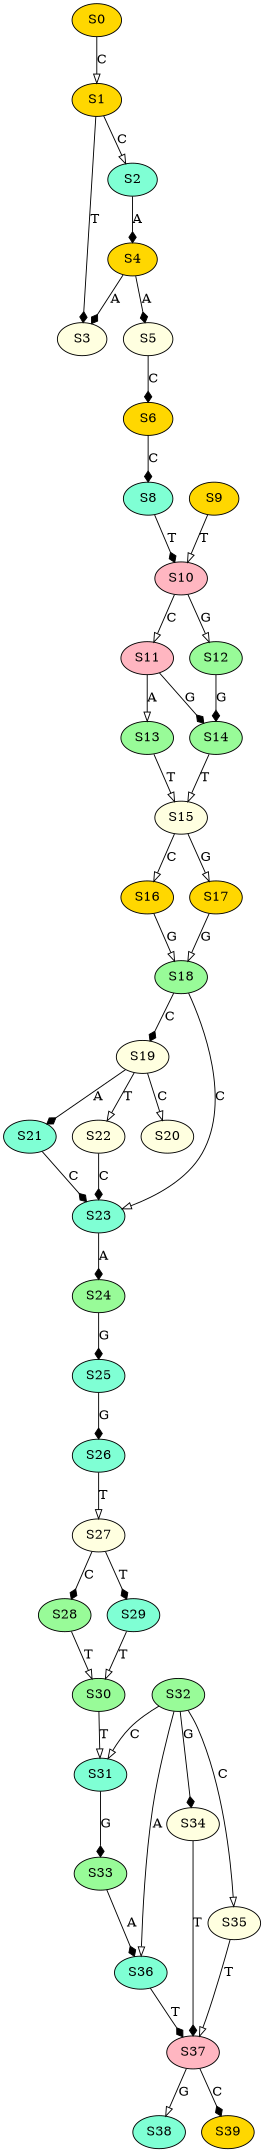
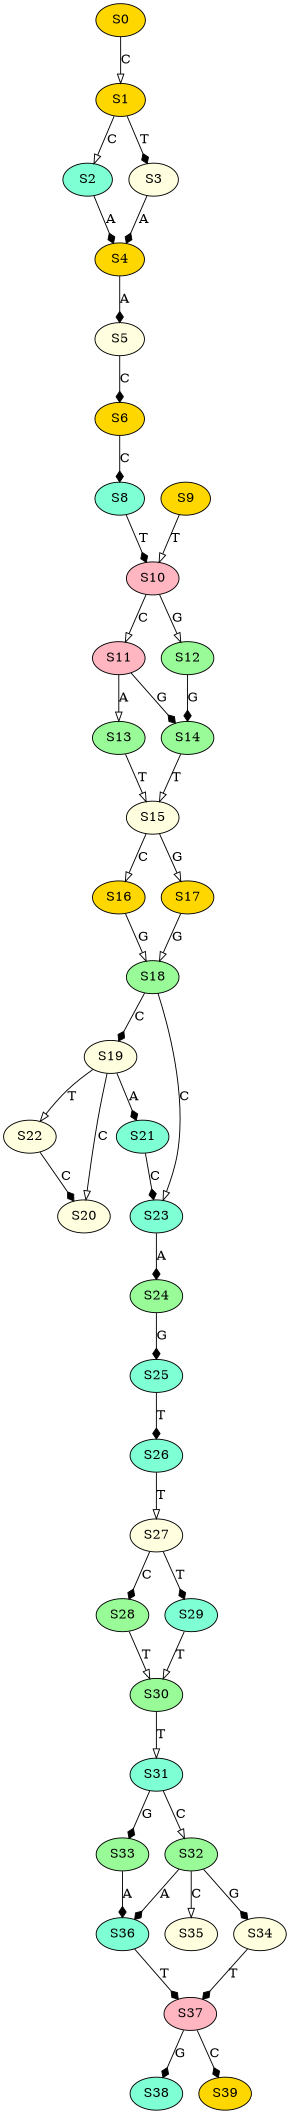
(110, 295) -> (139, 214)
(99, 1171) -> (54, 1172)
(104, 1416) -> (161, 1416)
(133, 1725) -> (172, 1810)
(150, 1828) -> (160, 1890)
(217, 1984) -> none
(178, 2088) -> (175, 2049)
